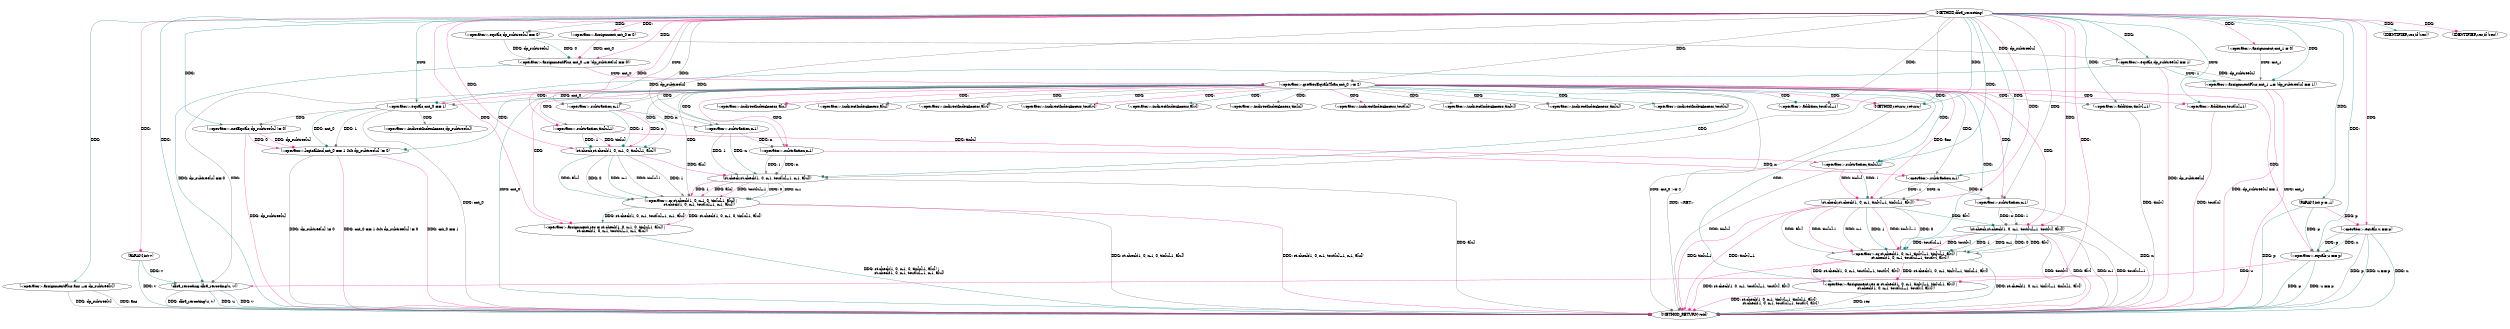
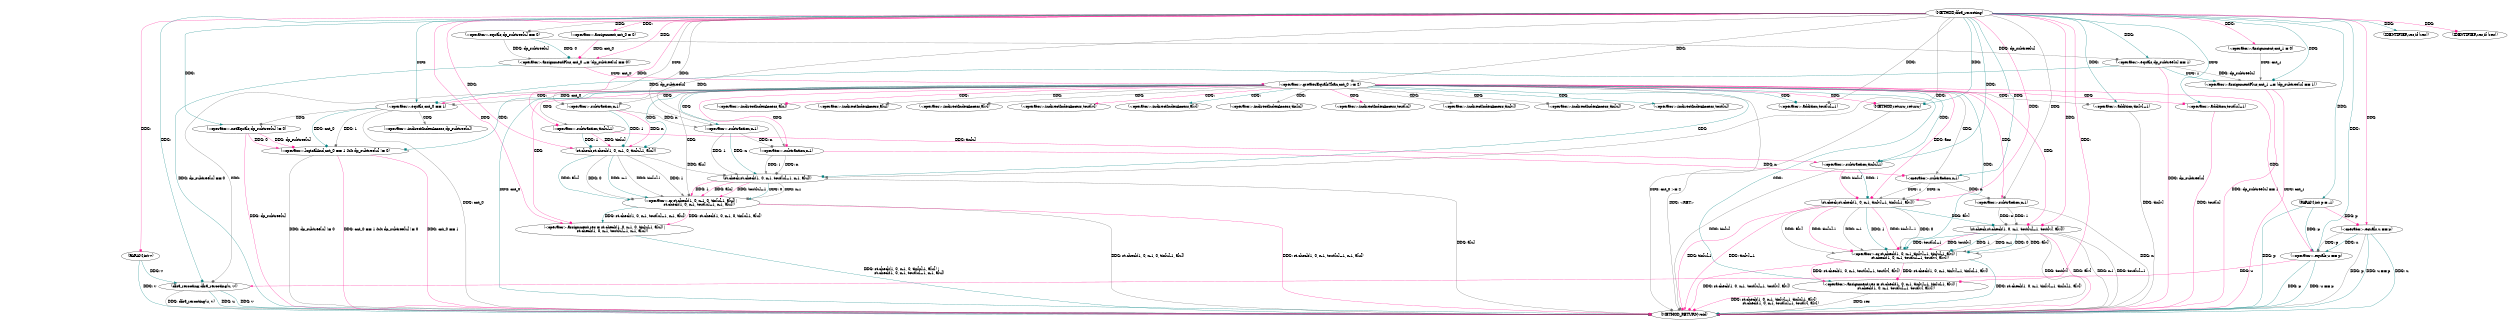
(680, 167) -> (680, 167)
(67, 287) -> none
